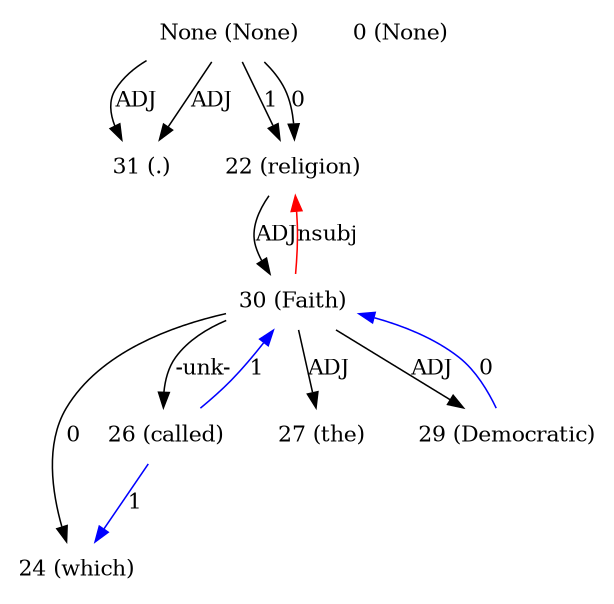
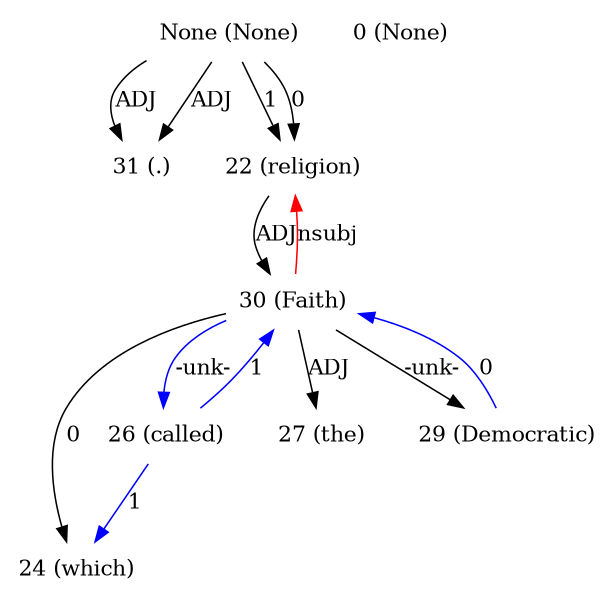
(184, 347) -> (184, 347)
(432, 369) -> (432, 369)
